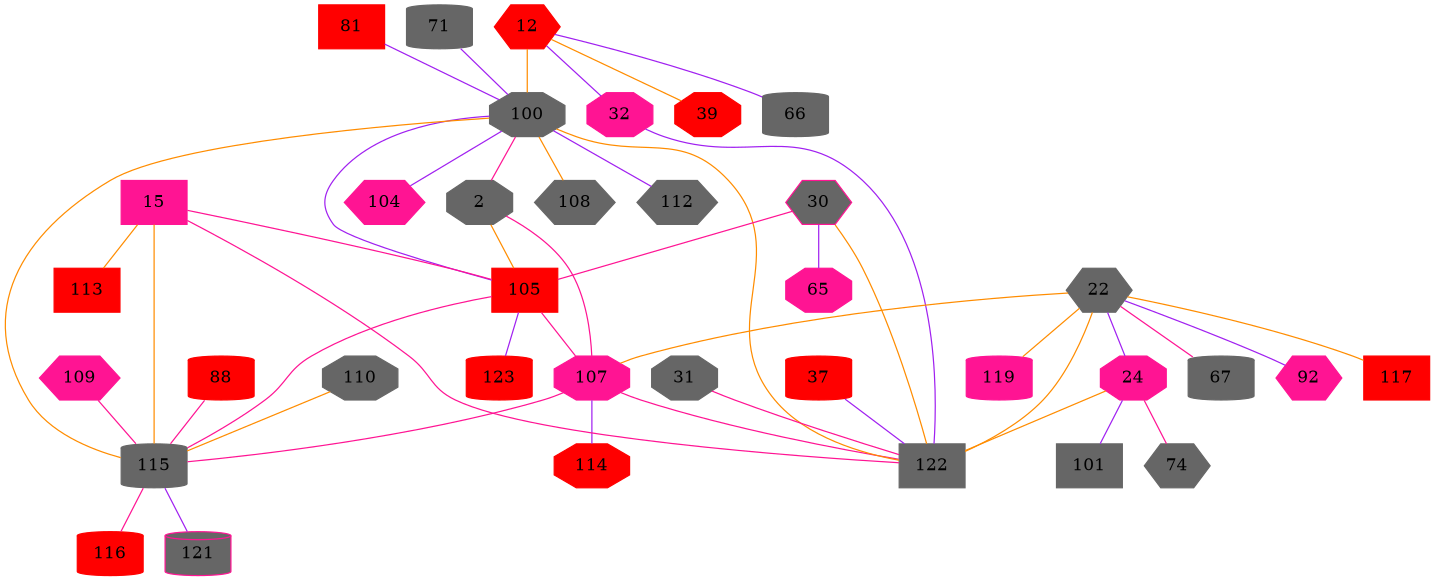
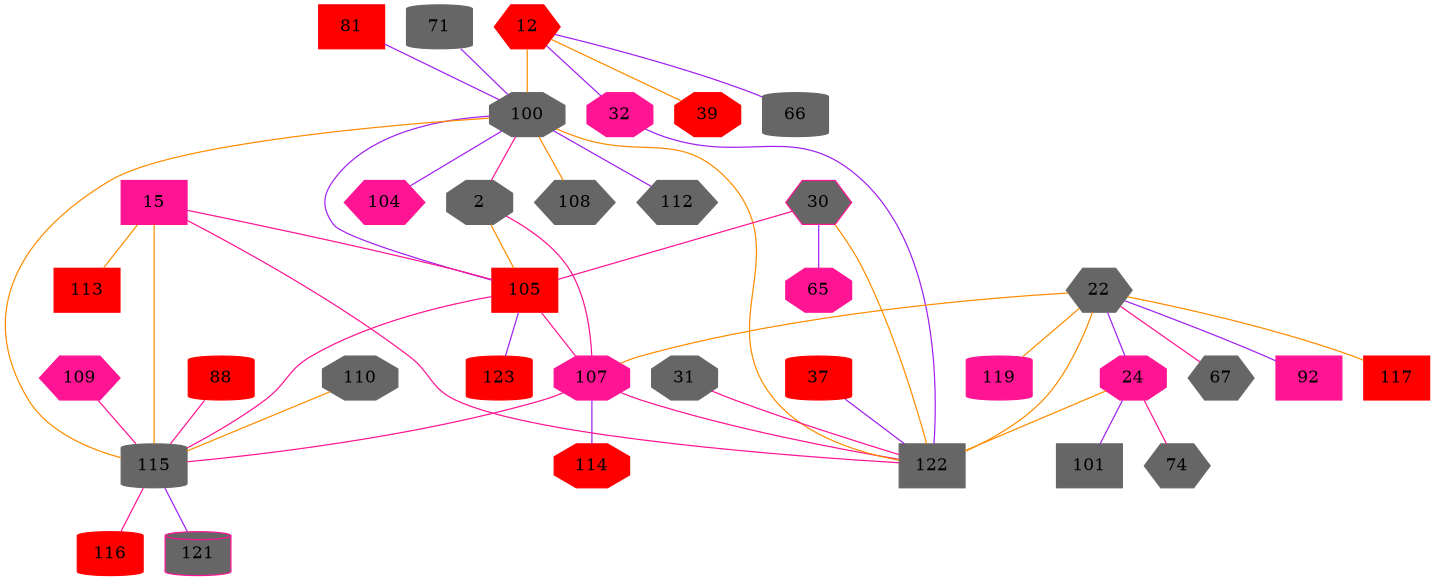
(1221, 378) -> (1221, 378)
(1309, 378) -> (1309, 378)
